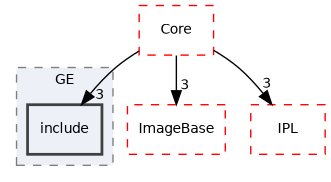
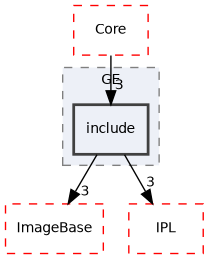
(241, 69) -> (136, 174)
(176, 73) -> (86, 174)
